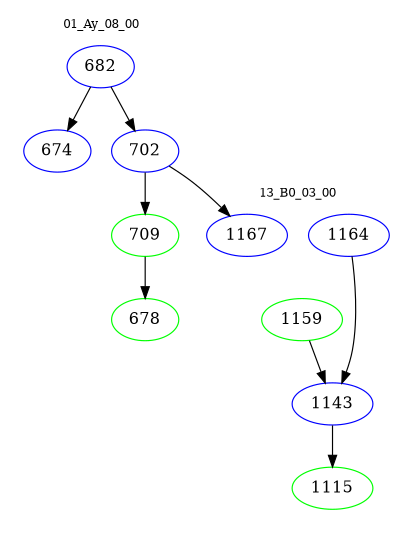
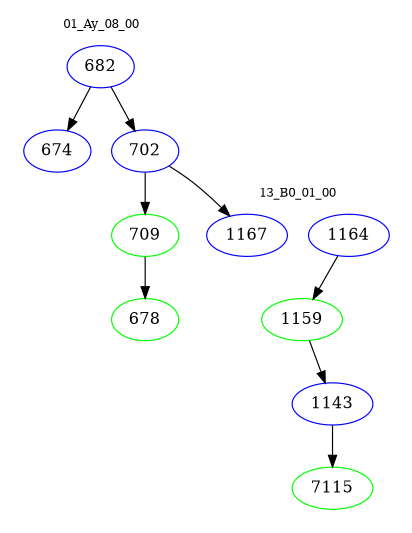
(298, 194) -> (298, 194)
(356, 315) -> (328, 272)
(333, 488) -> (333, 488)
